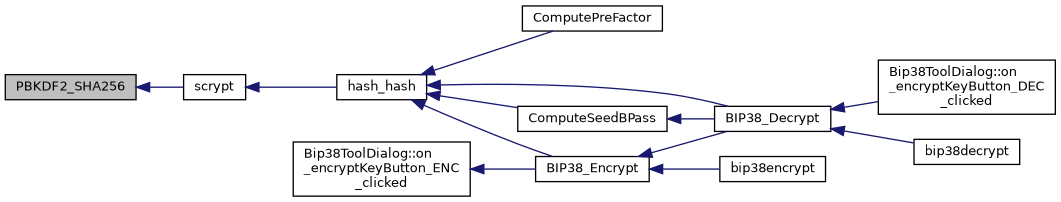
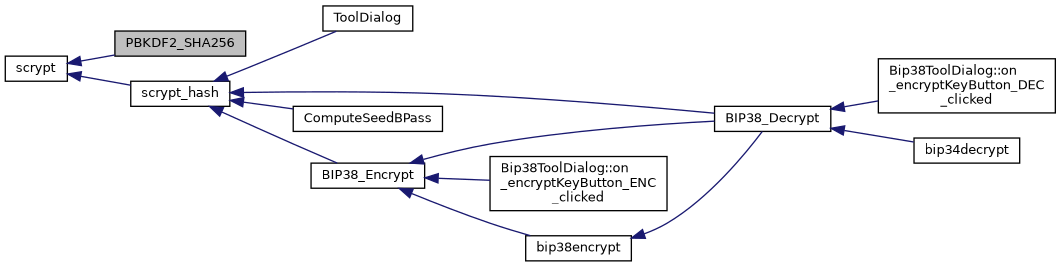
(592, 18) -> (368, 18)
(167, 87) -> (98, 58)
(382, 87) -> (180, 94)
(698, 119) -> (710, 191)
(967, 152) -> (967, 151)
(510, 169) -> (464, 179)
